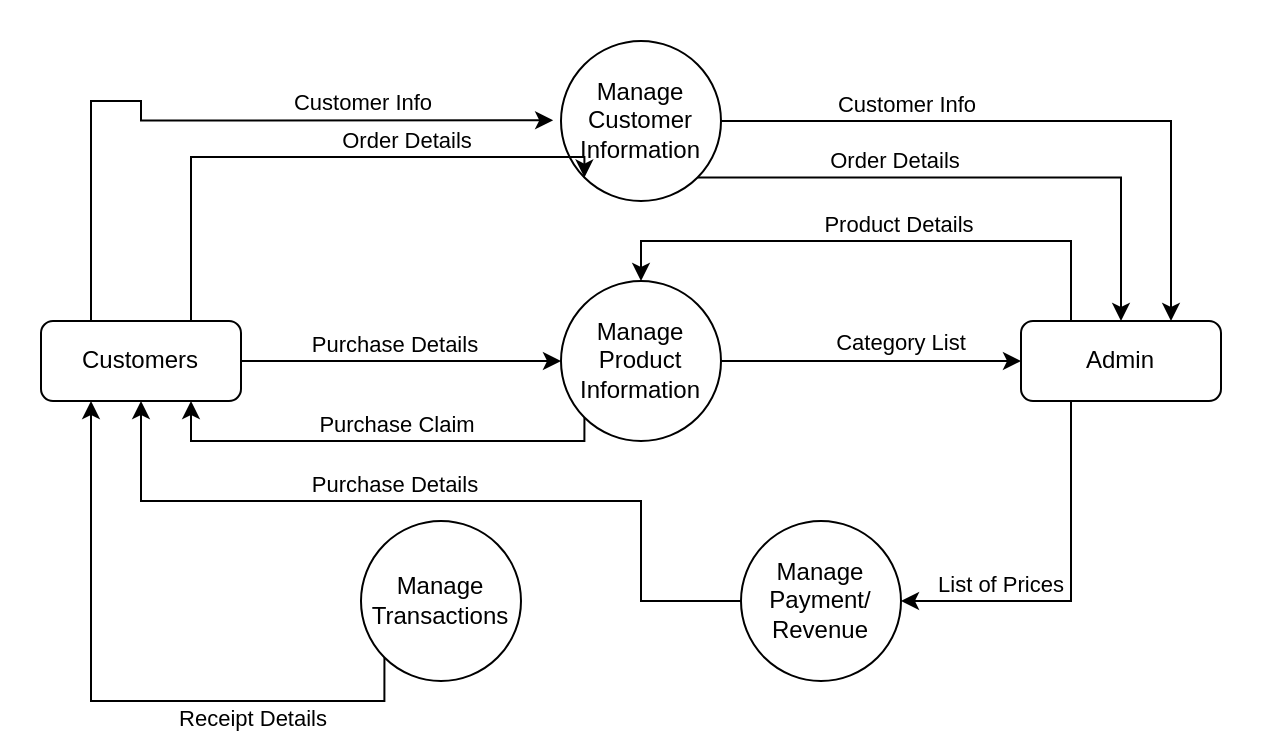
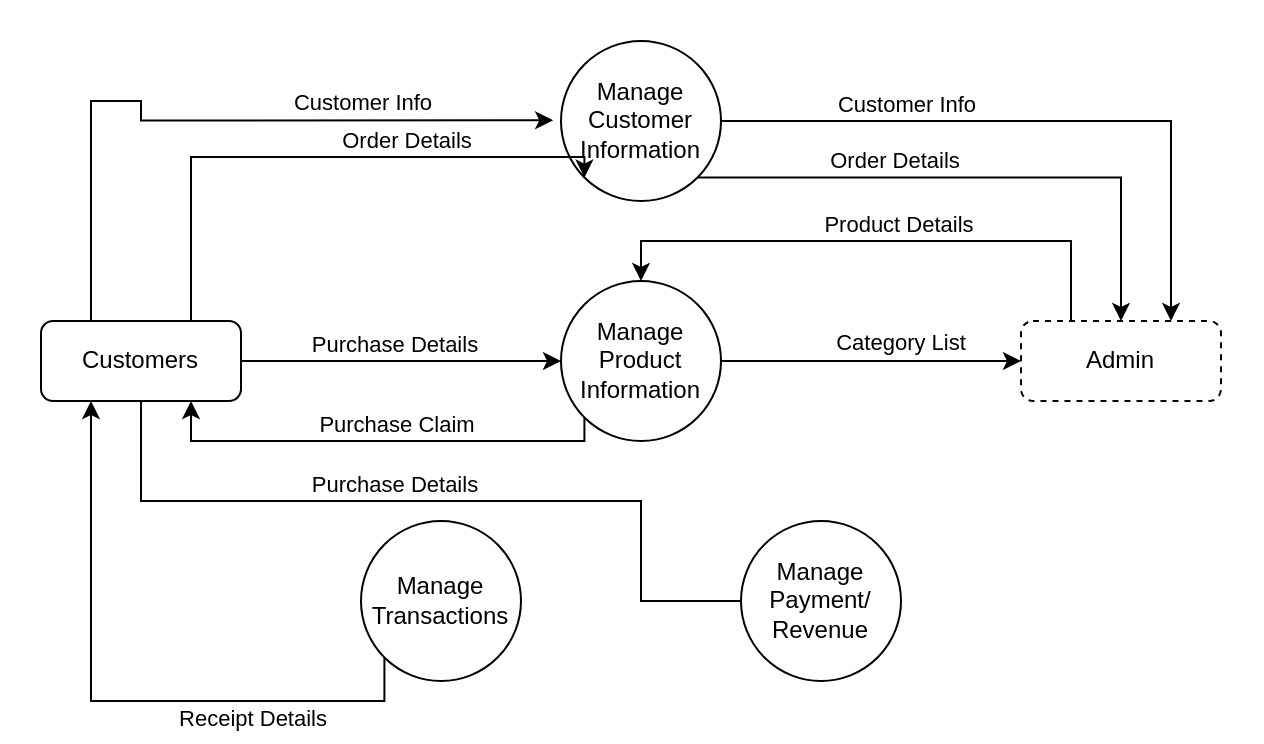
(1121, 361) -> (1121, 361)
(141, 416) -> (141, 410)
(1071, 579) -> none
